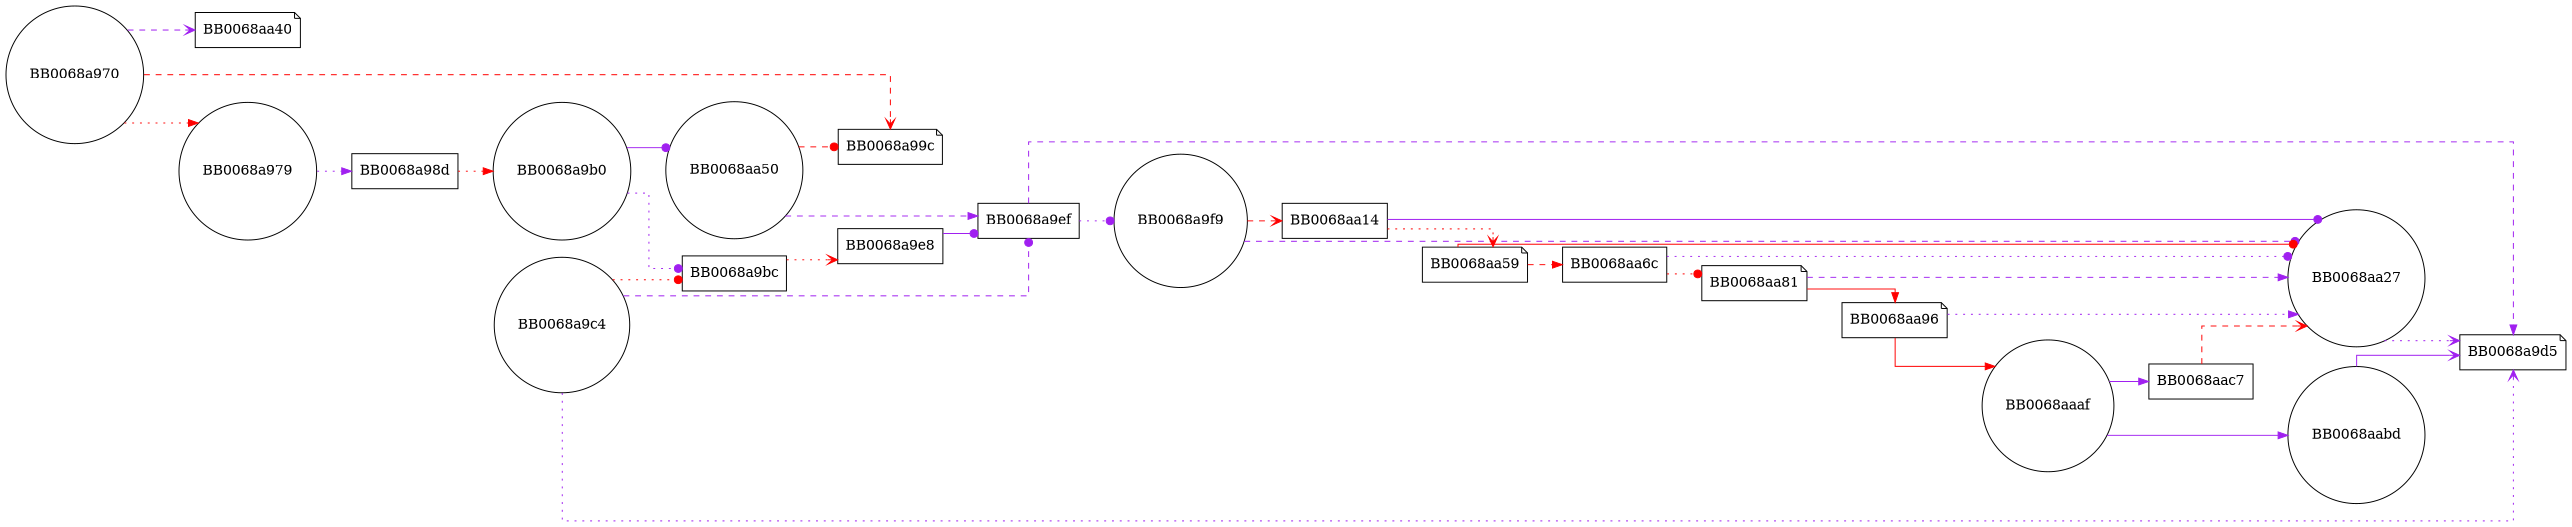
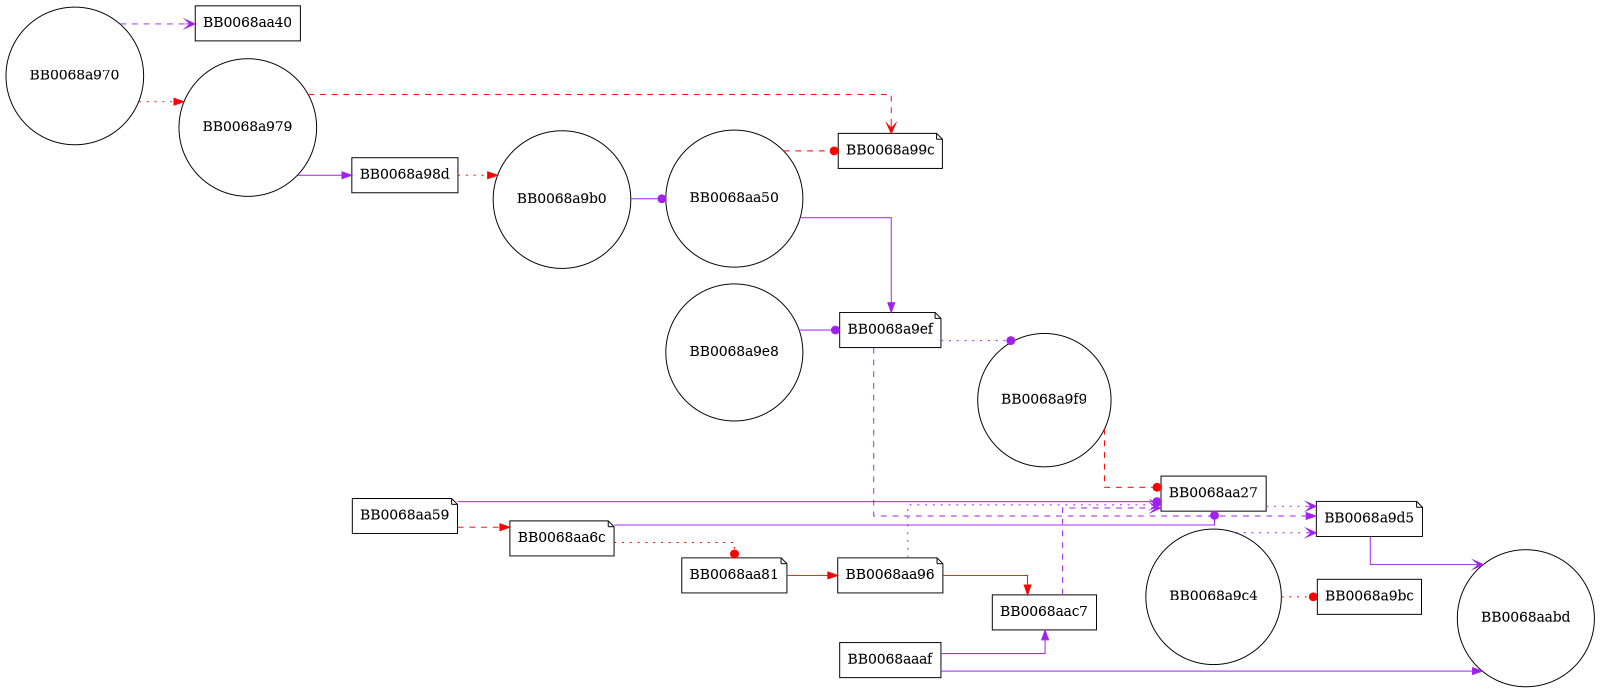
(248, 30) -> (248, 23)
(539, 75) -> (614, 94)
(329, 171) -> (320, 175)
(877, 216) -> (888, 218)
(1029, 221) -> (890, 330)
(1335, 221) -> none
(649, 233) -> none
(1768, 241) -> (1104, 482)
(1872, 244) -> (805, 502)
(890, 246) -> (734, 352)
(1975, 256) -> (917, 525)
(807, 260) -> none
(1615, 265) -> (562, 538)
(2043, 277) -> none
(2356, 278) -> (1214, 494)
(851, 296) -> none
(2118, 314) -> (1003, 505)
(2231, 326) -> (1063, 533)
(2398, 355) -> (1408, 565)
(1926, 366) -> (990, 575)
(2048, 406) -> (890, 660)
